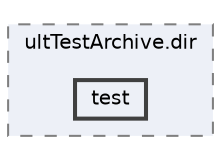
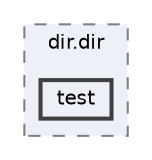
(111, 44) -> (76, 44)
